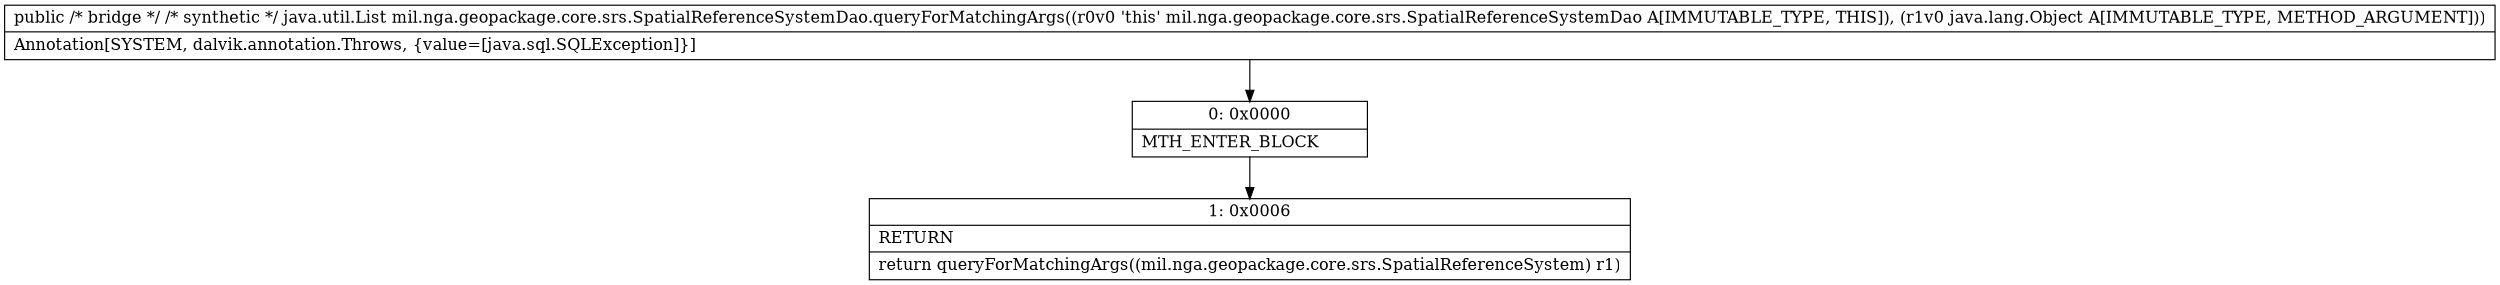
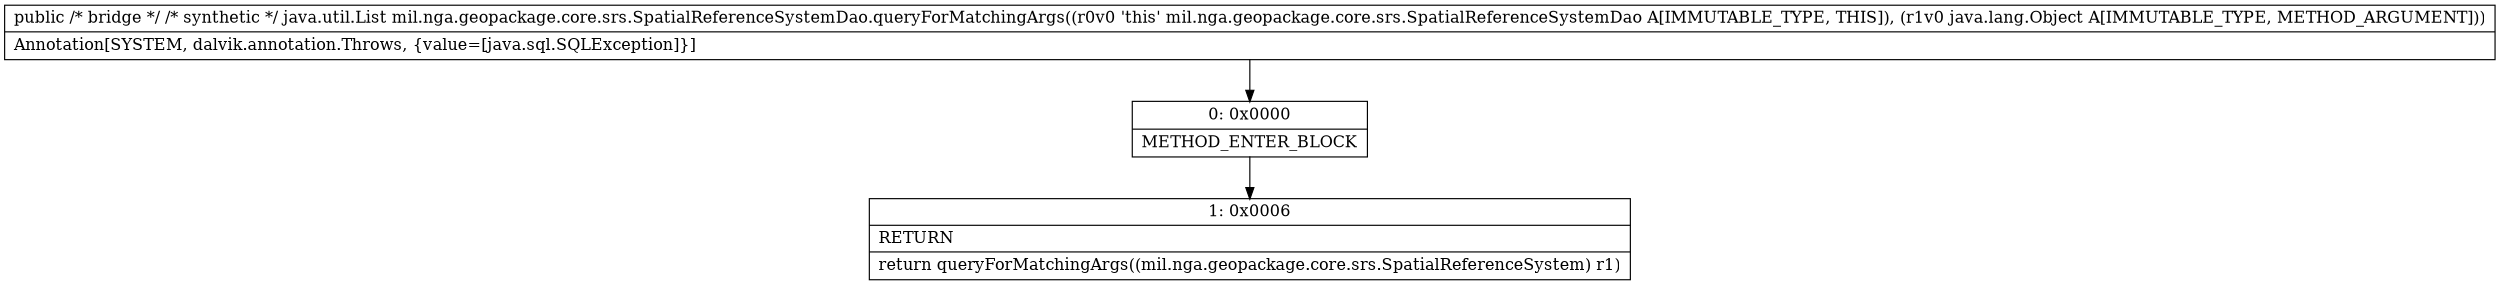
(1231, 142) -> (1250, 142)
